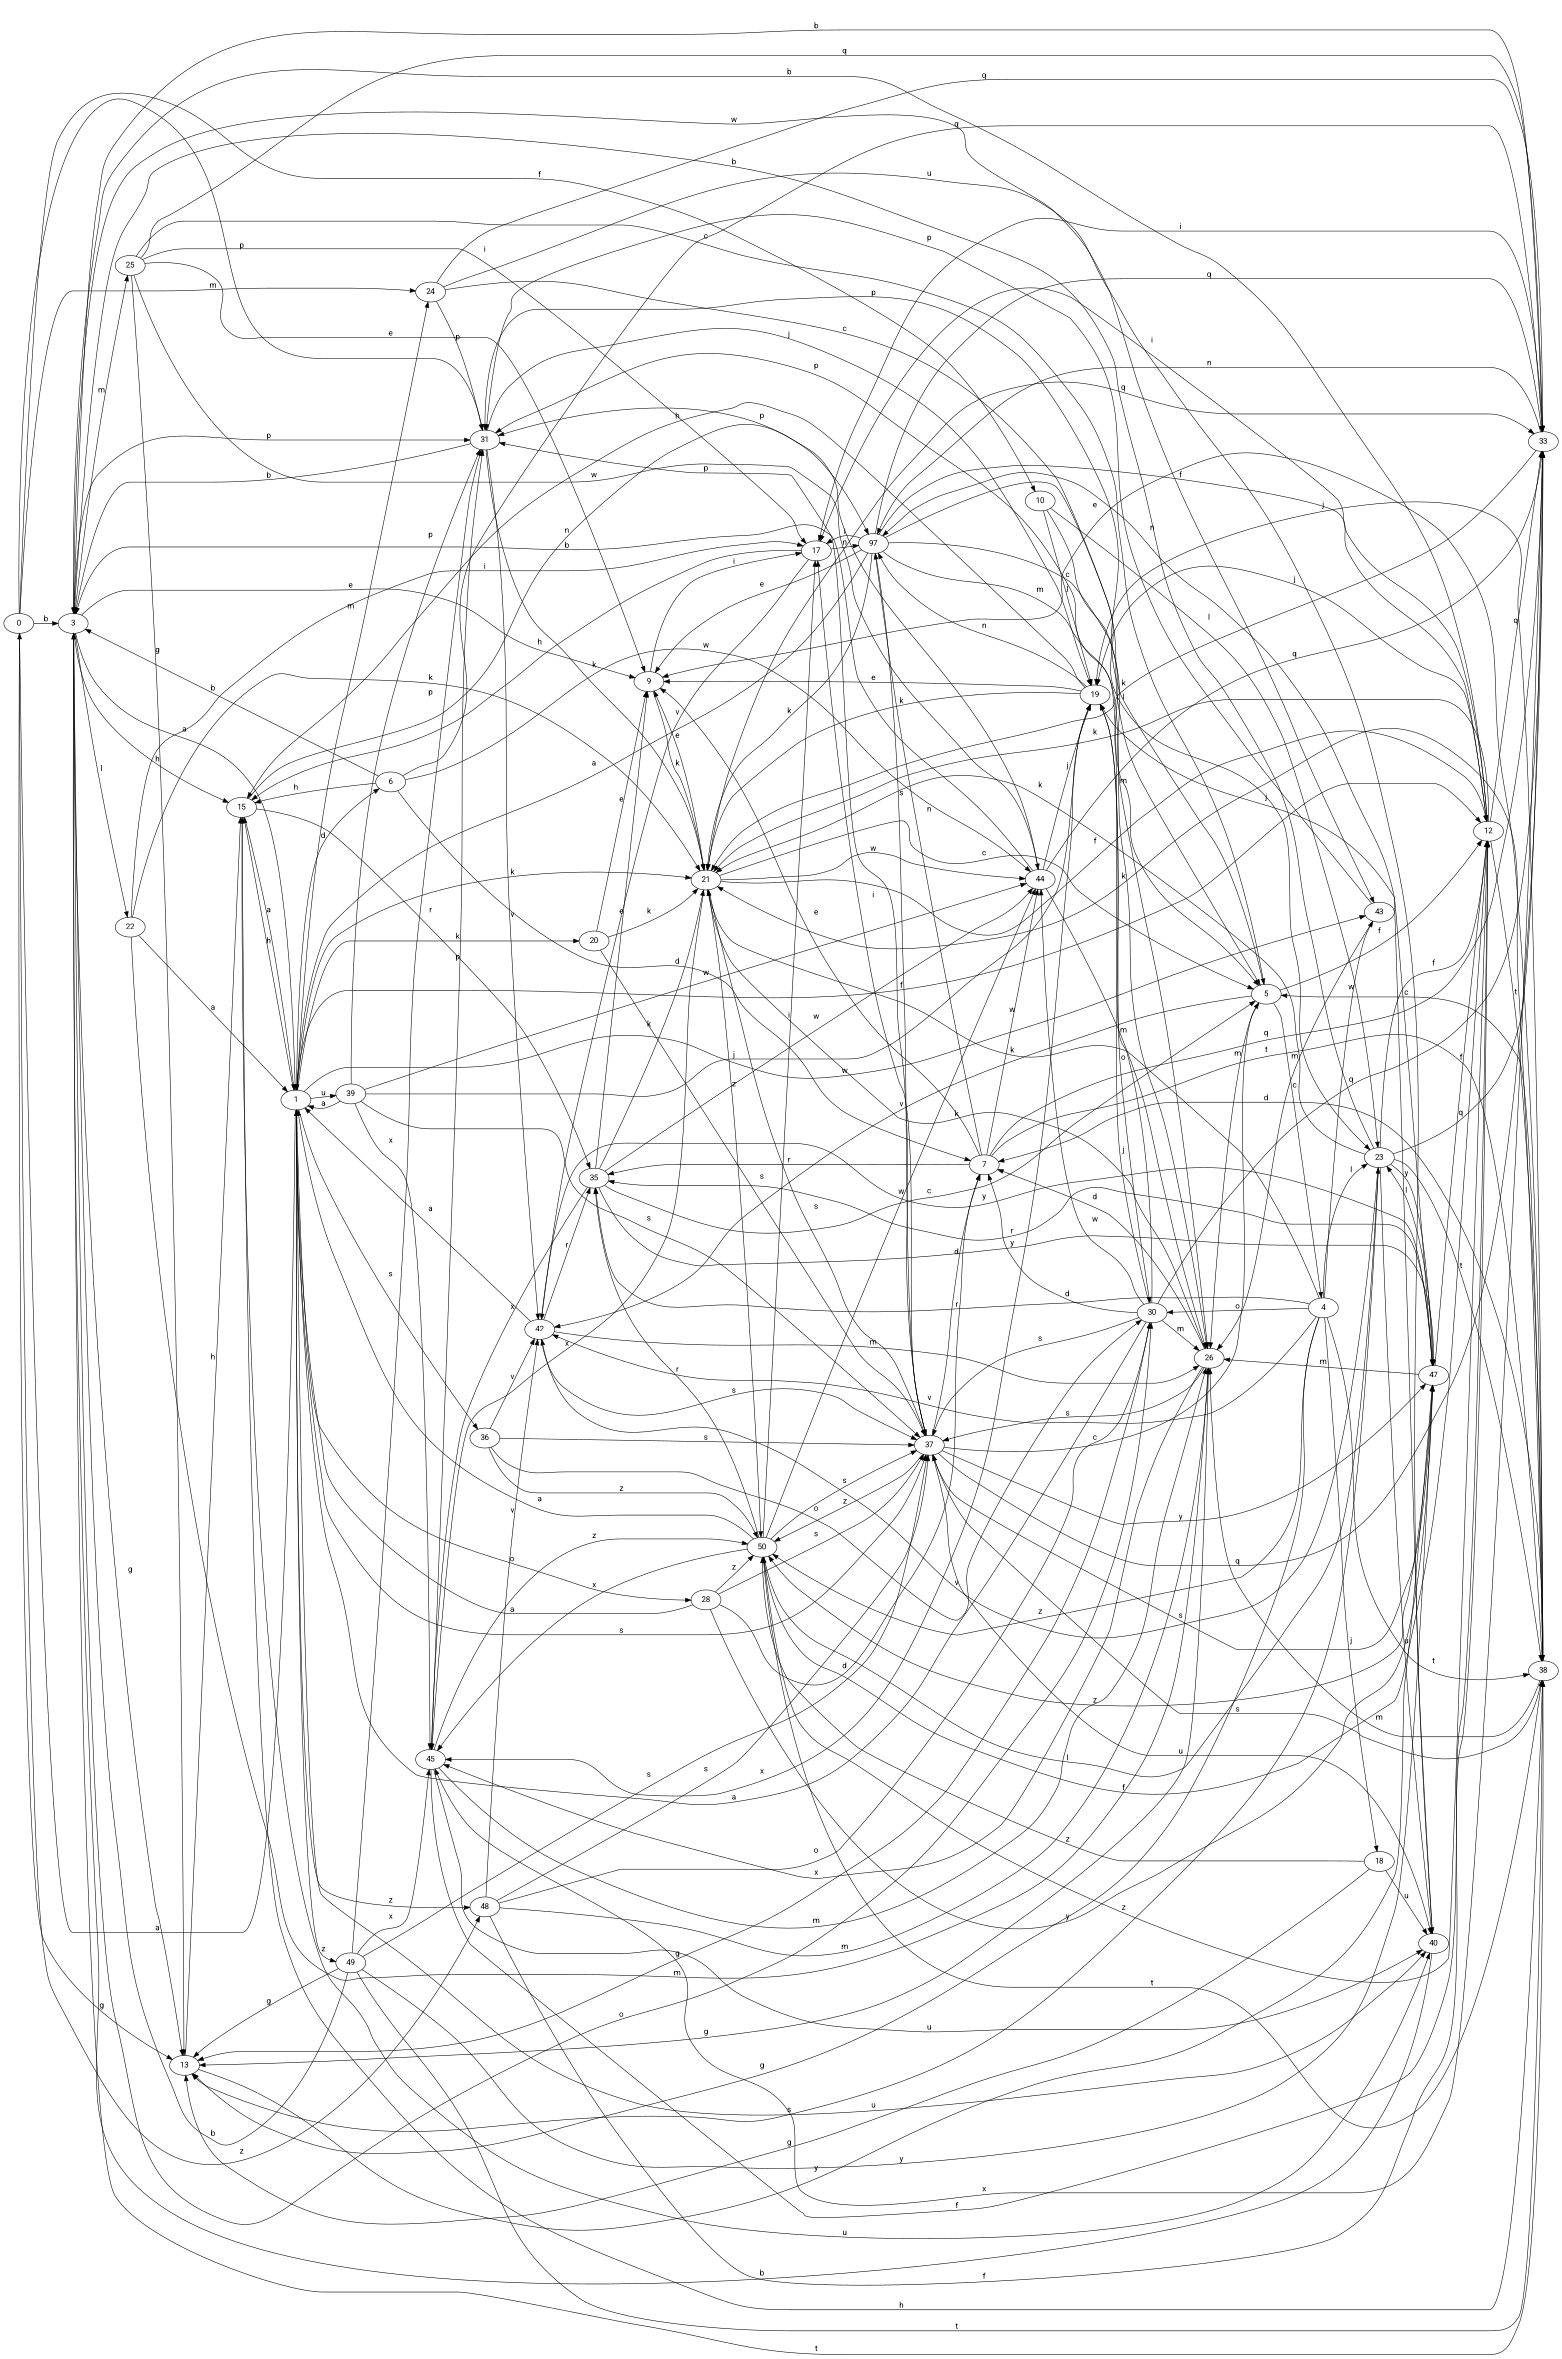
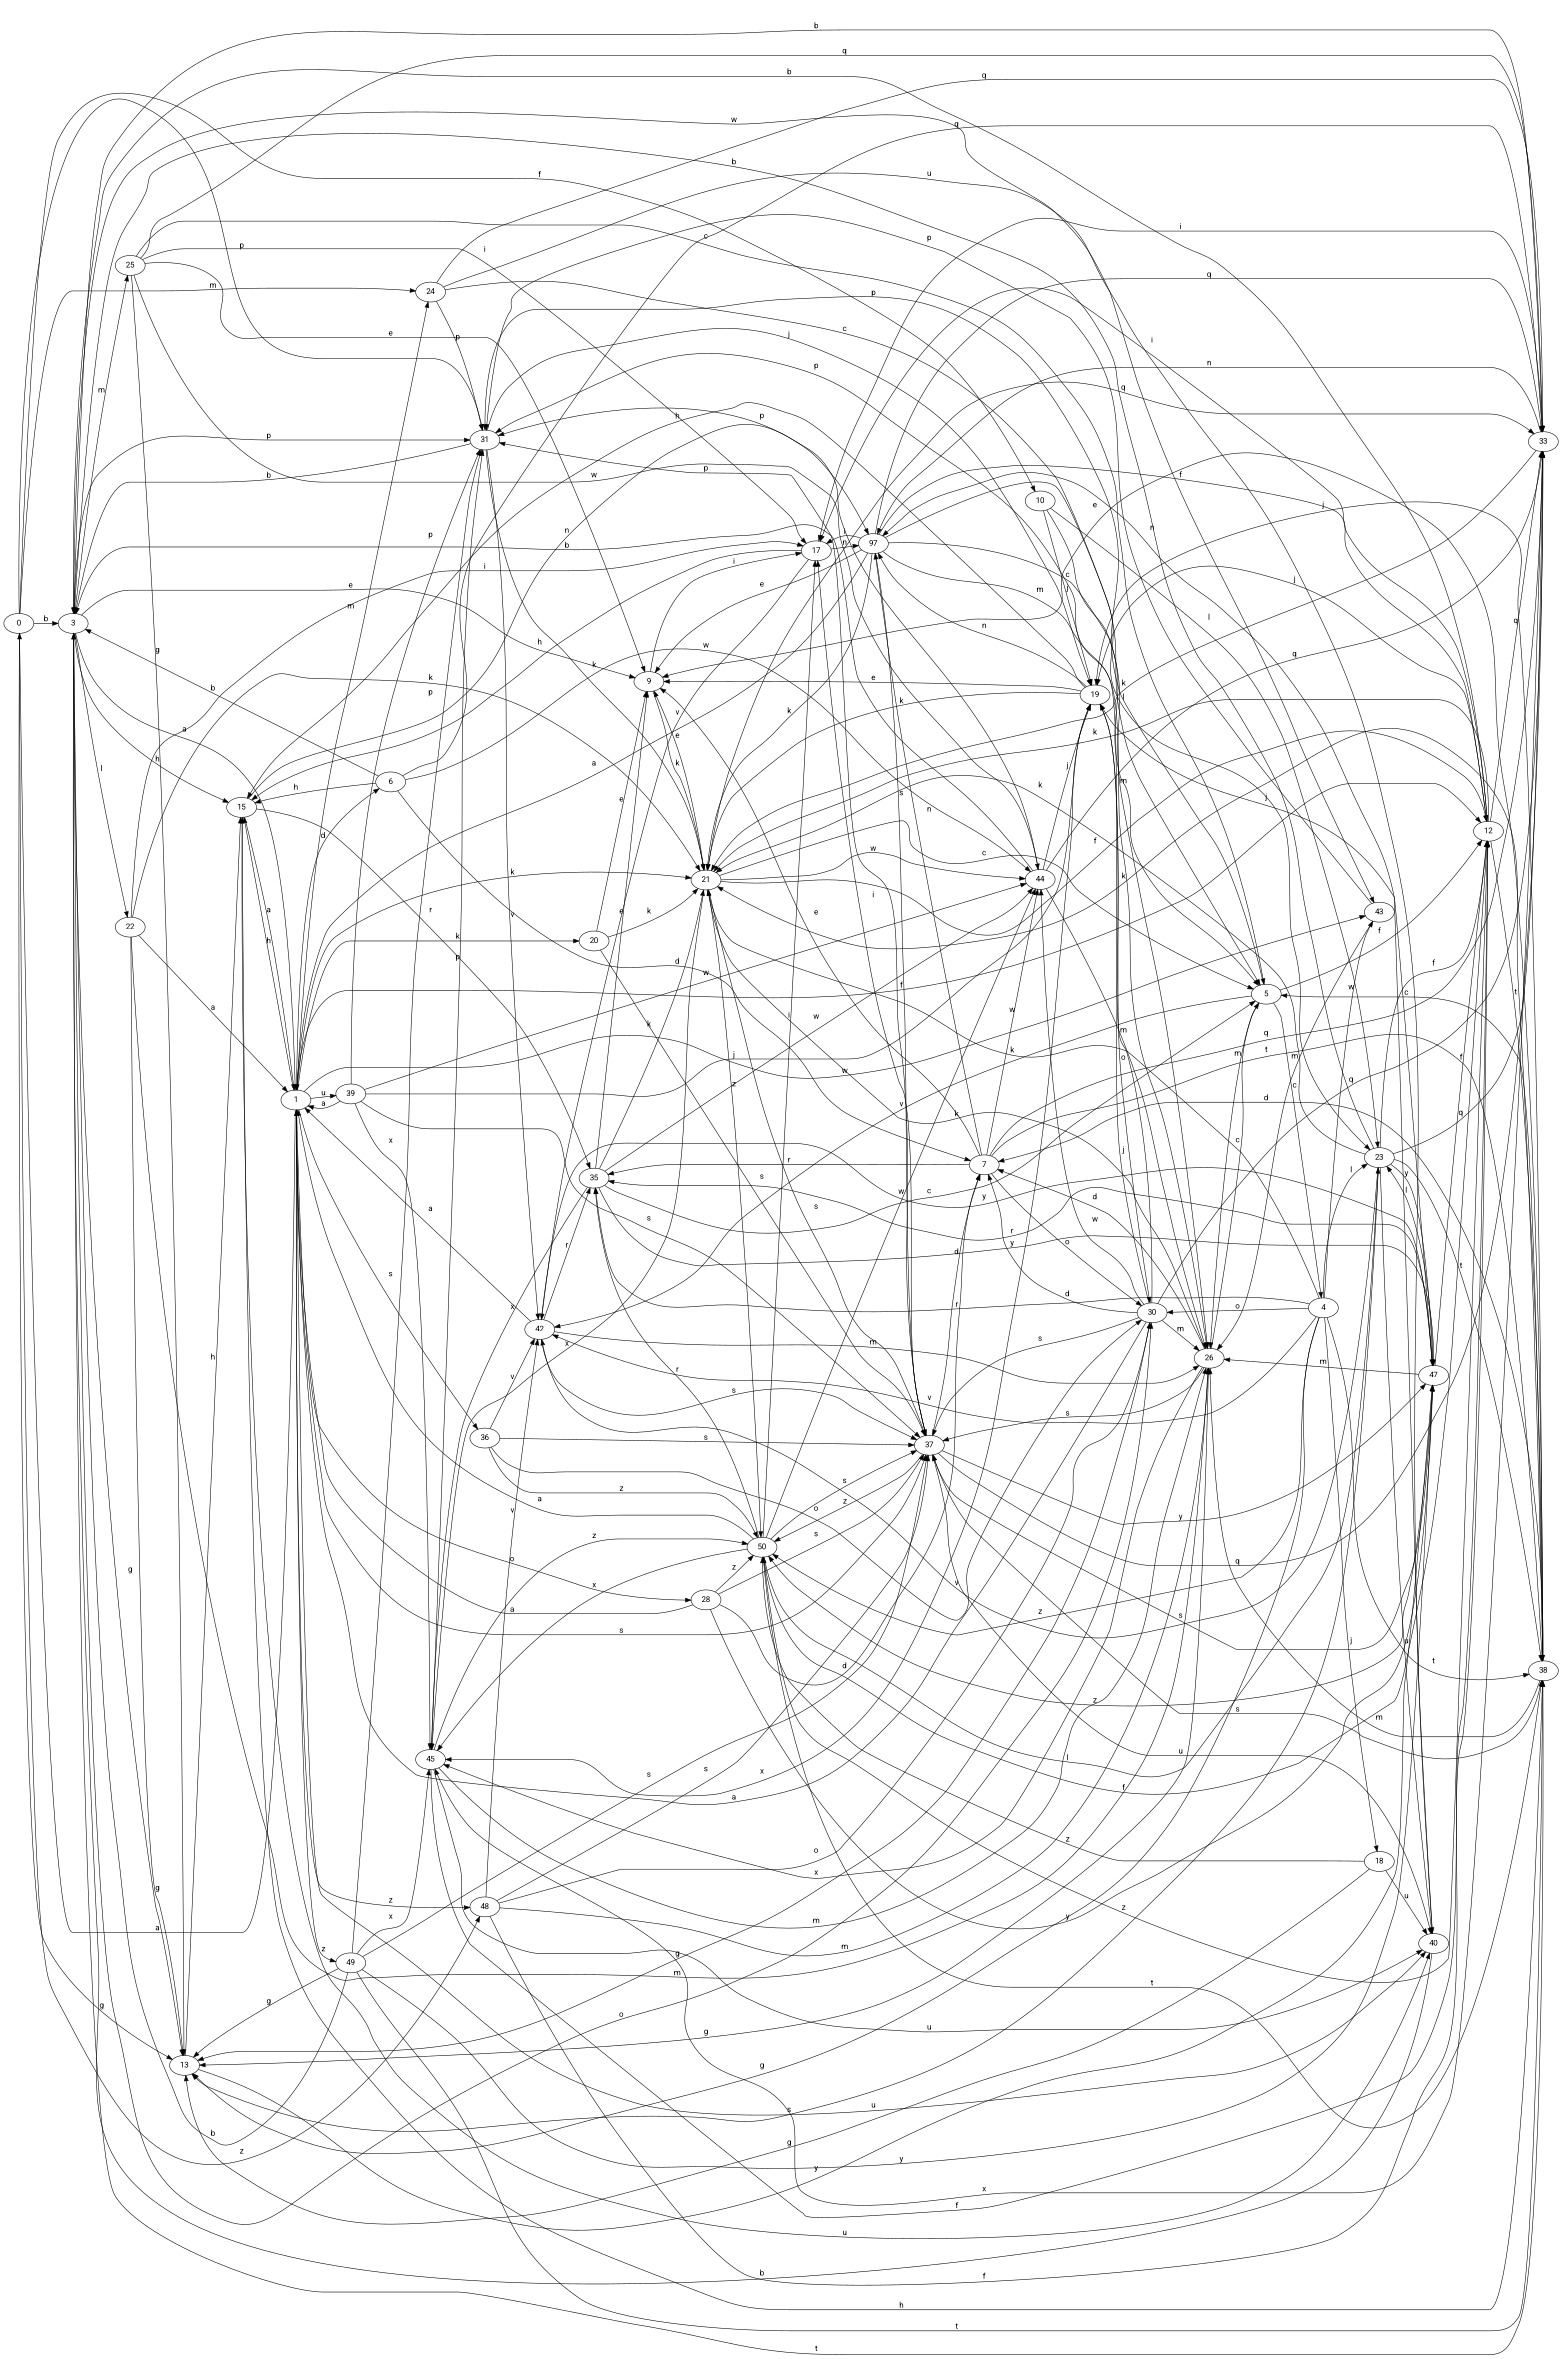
none -> (1064, 1245)
(1238, 1342) -> (1237, 1178)
none -> (138, 1495)
